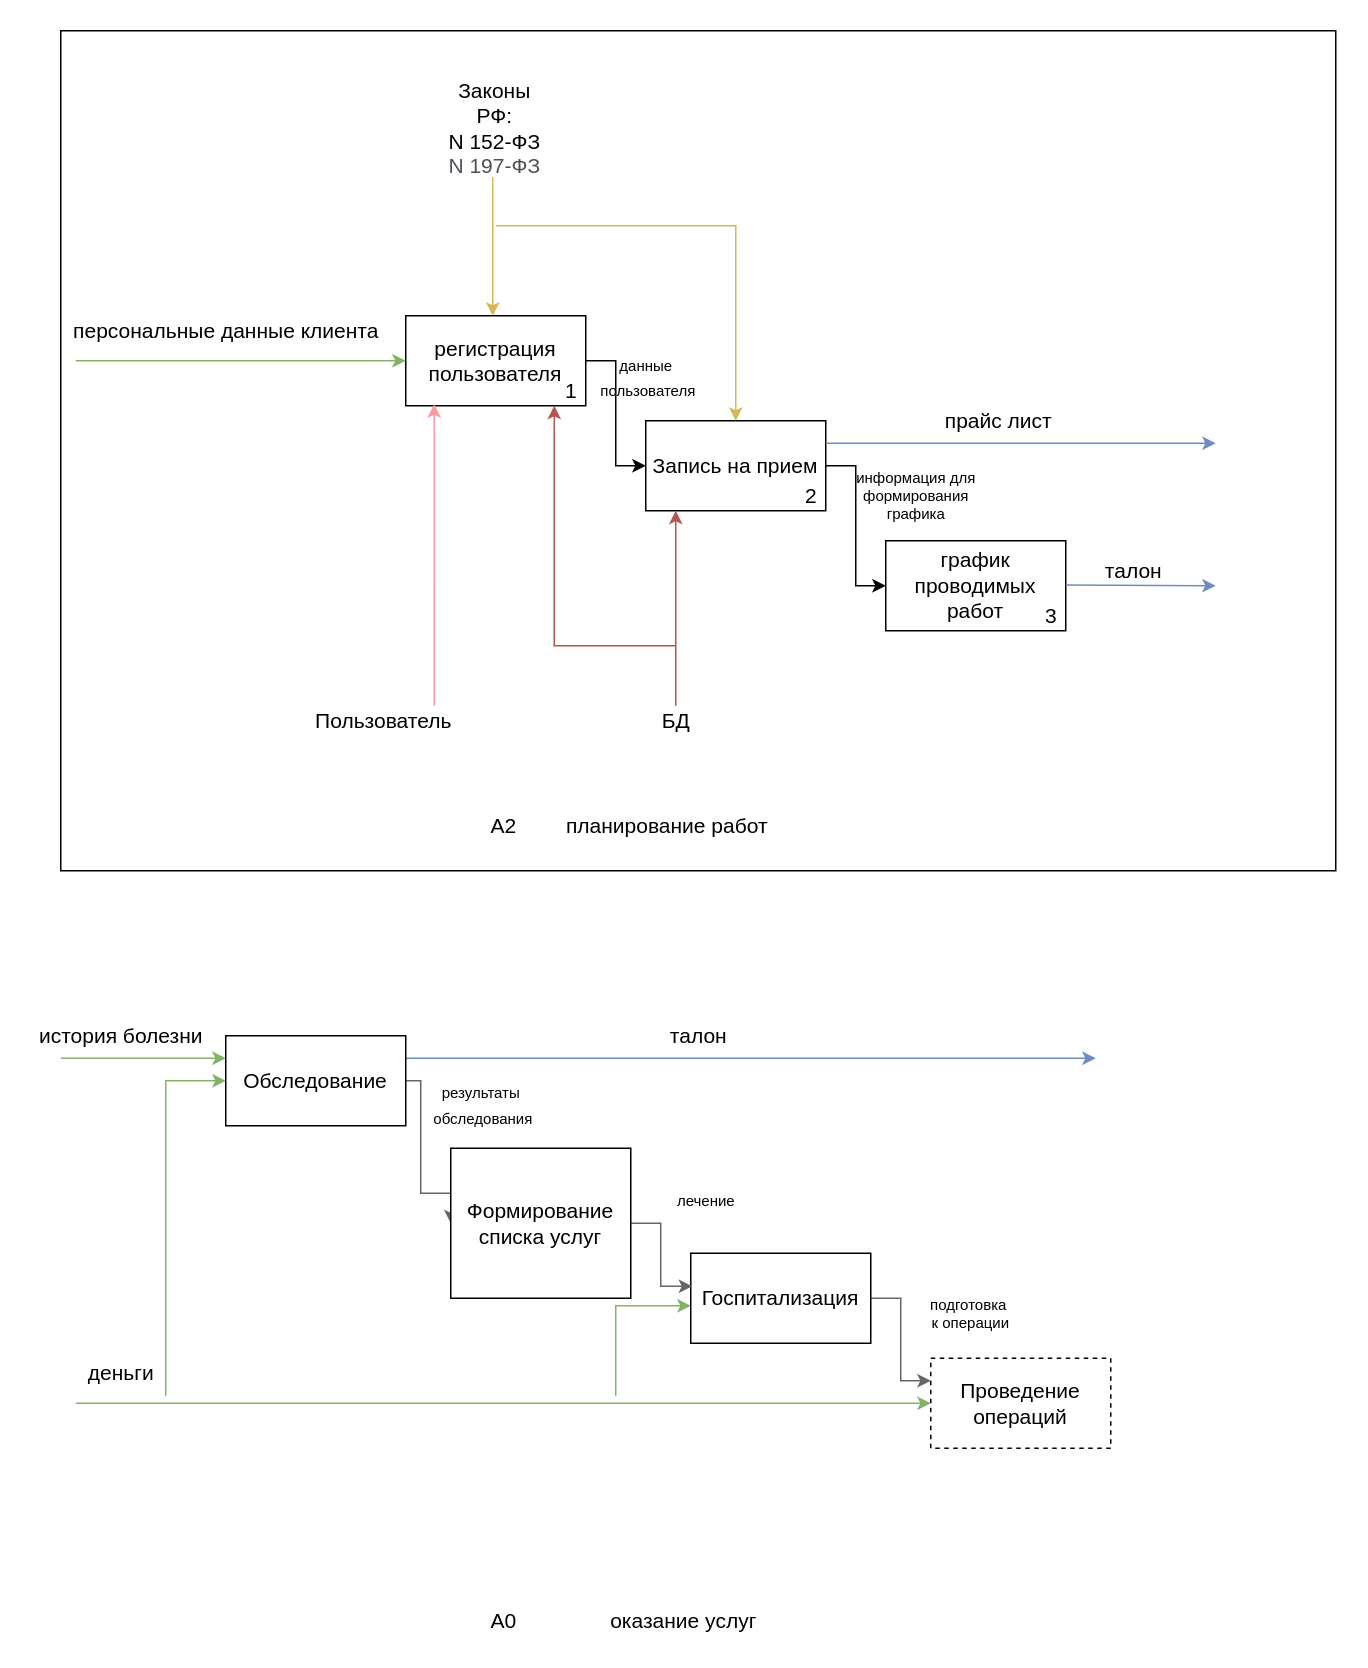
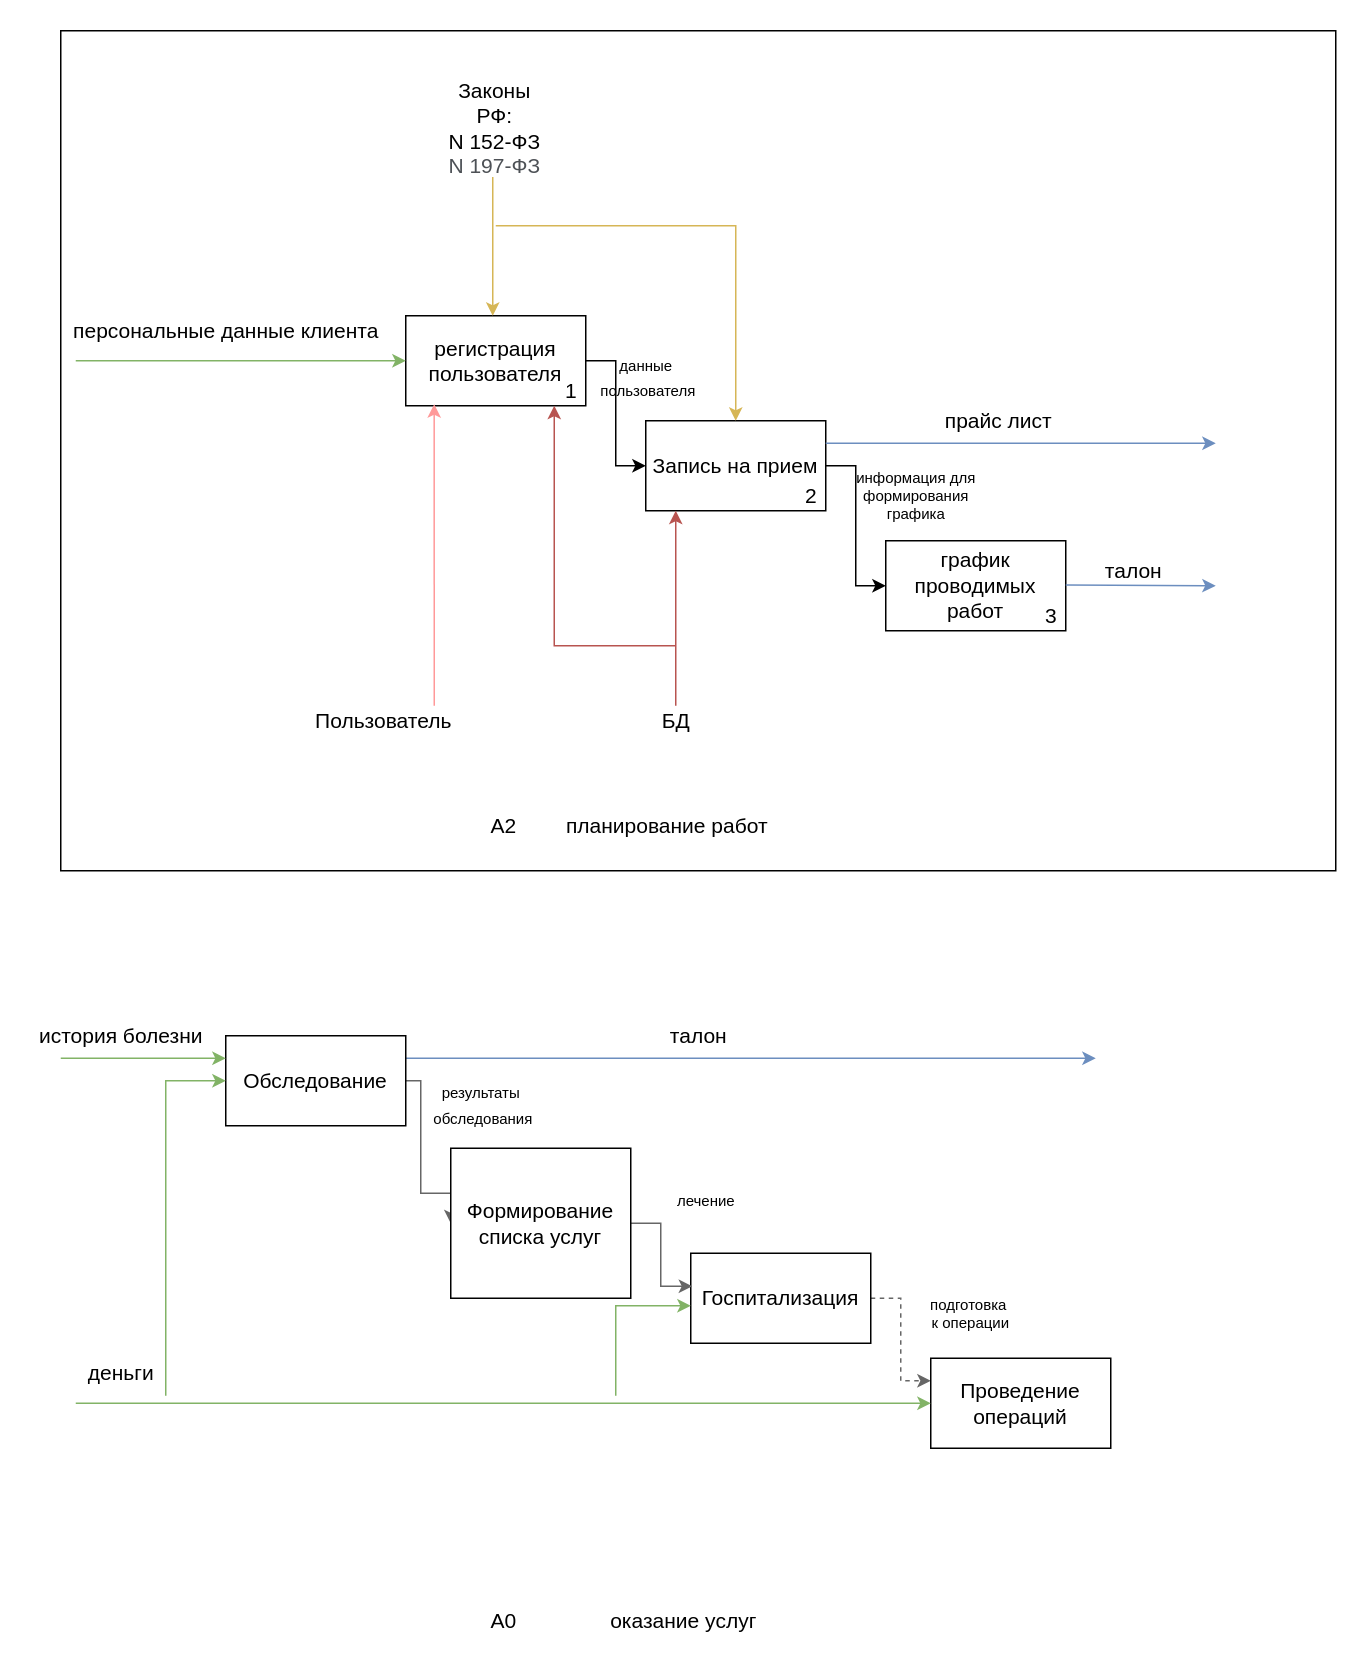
(901, 1335) -> (901, 1335)
(1021, 1403) -> (1021, 1403)
